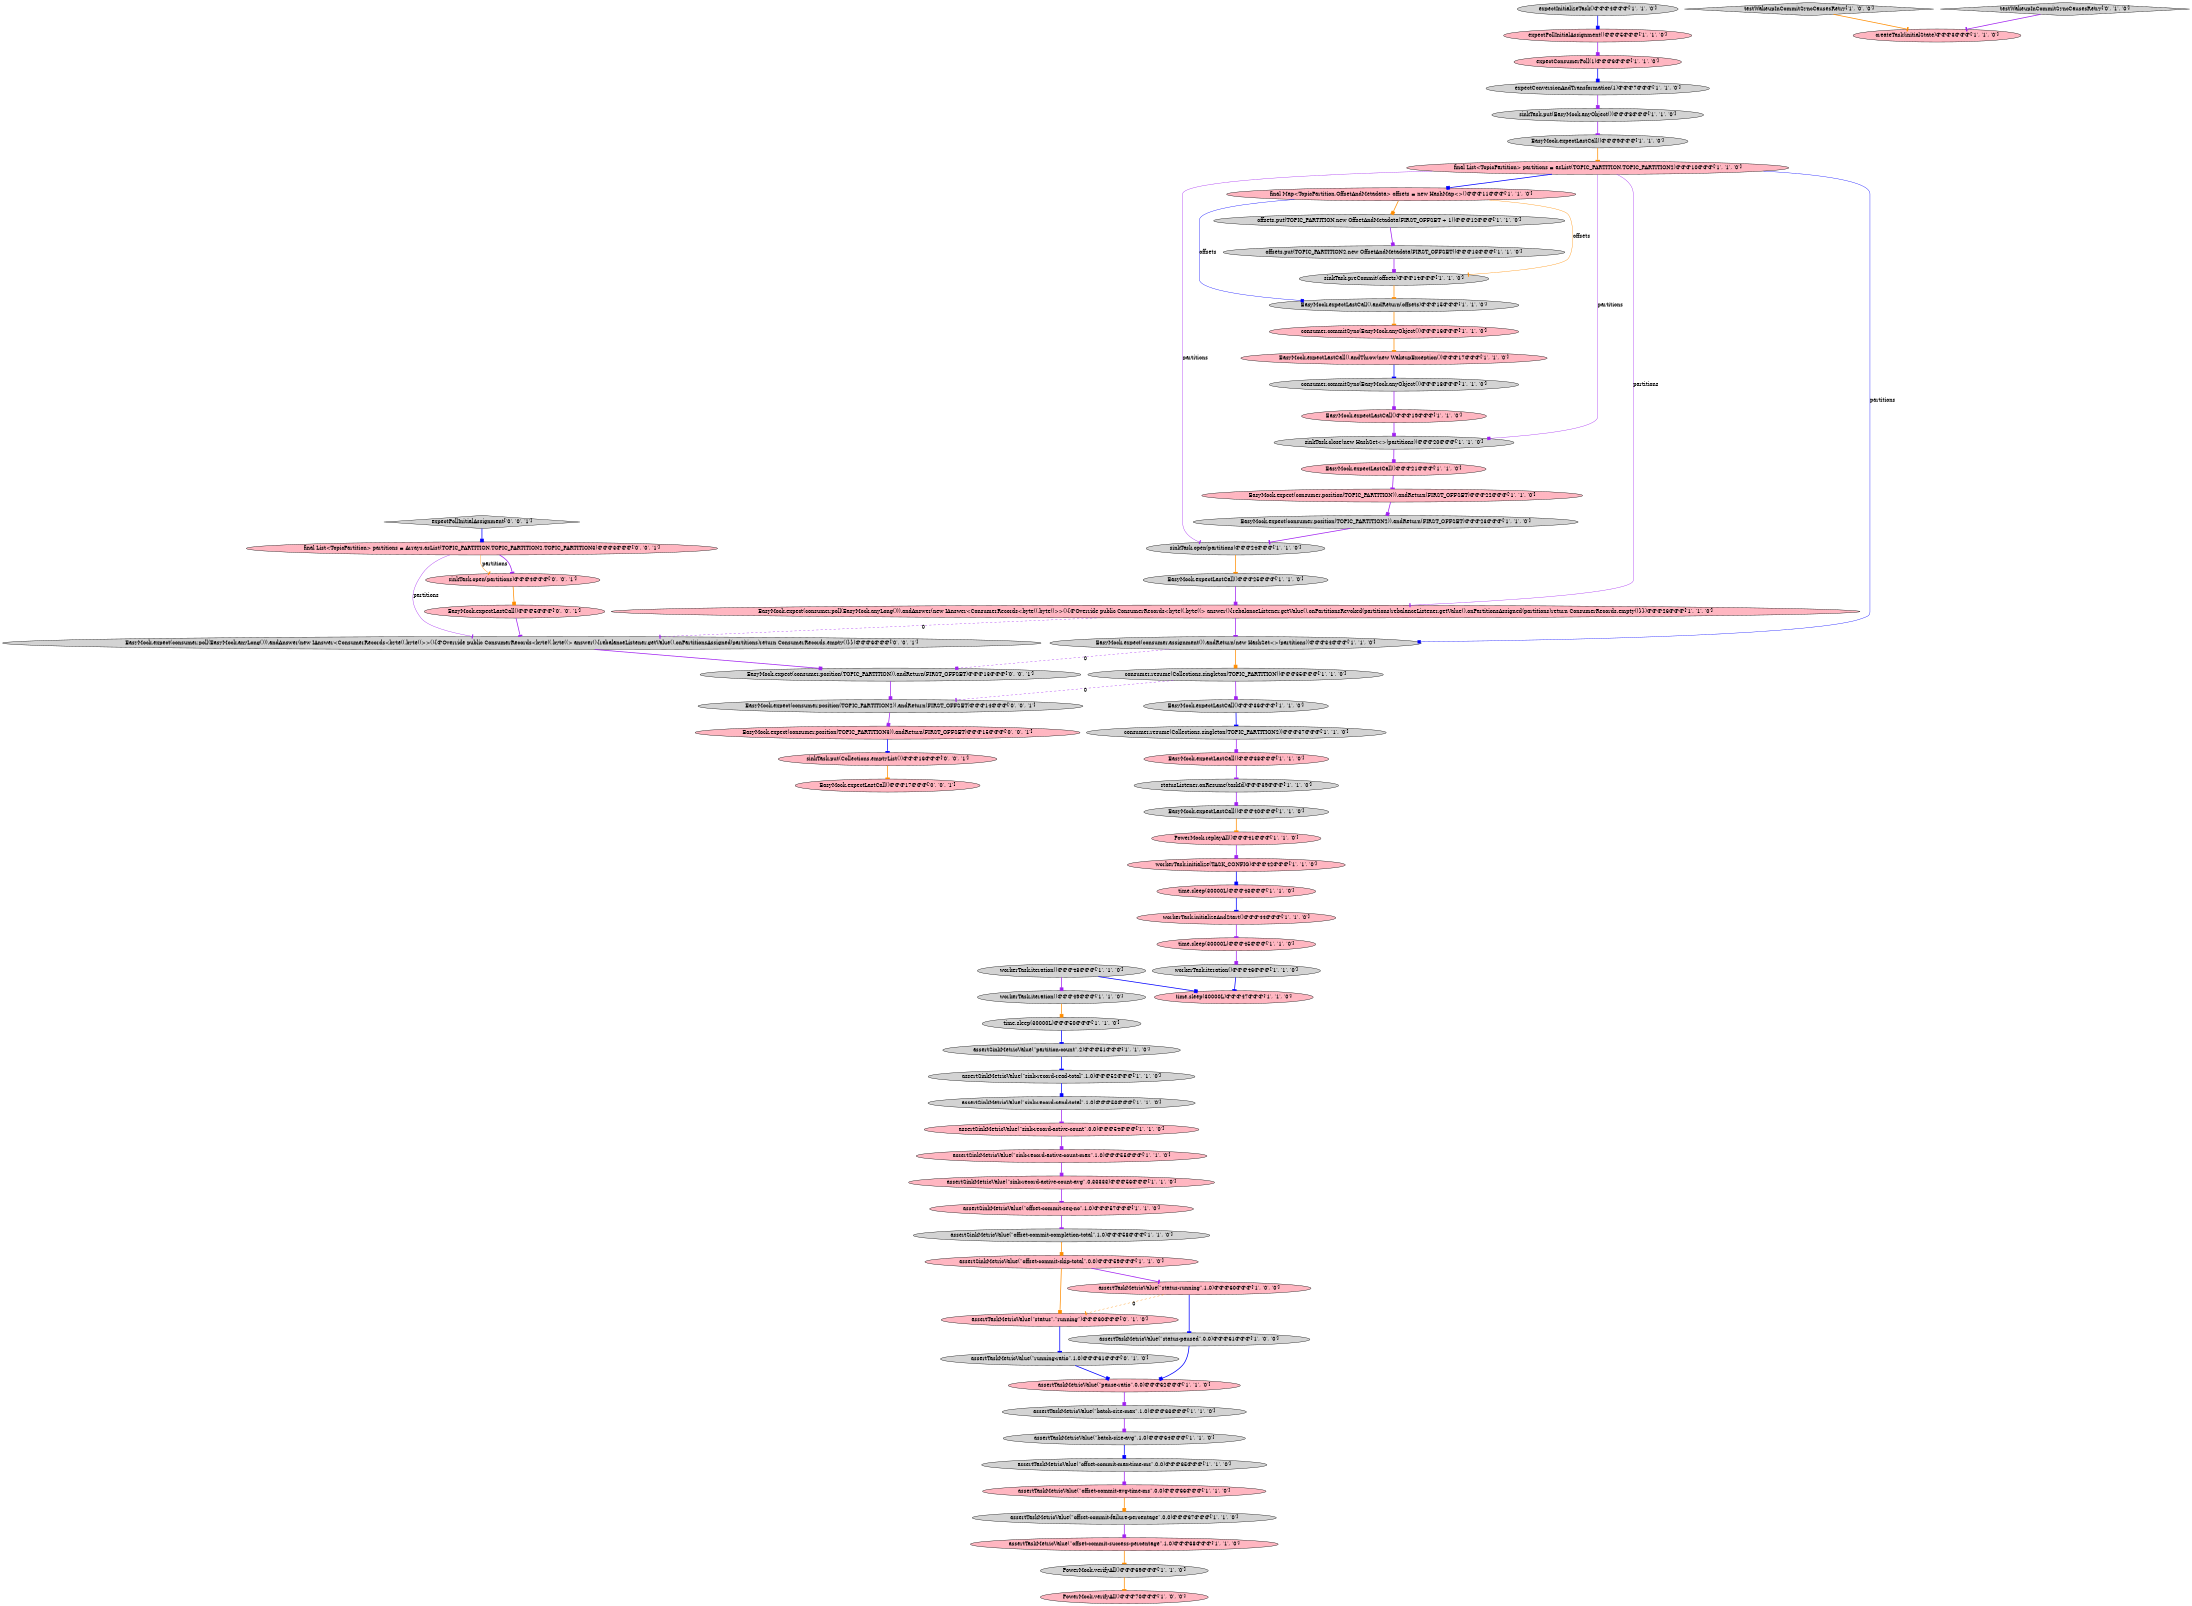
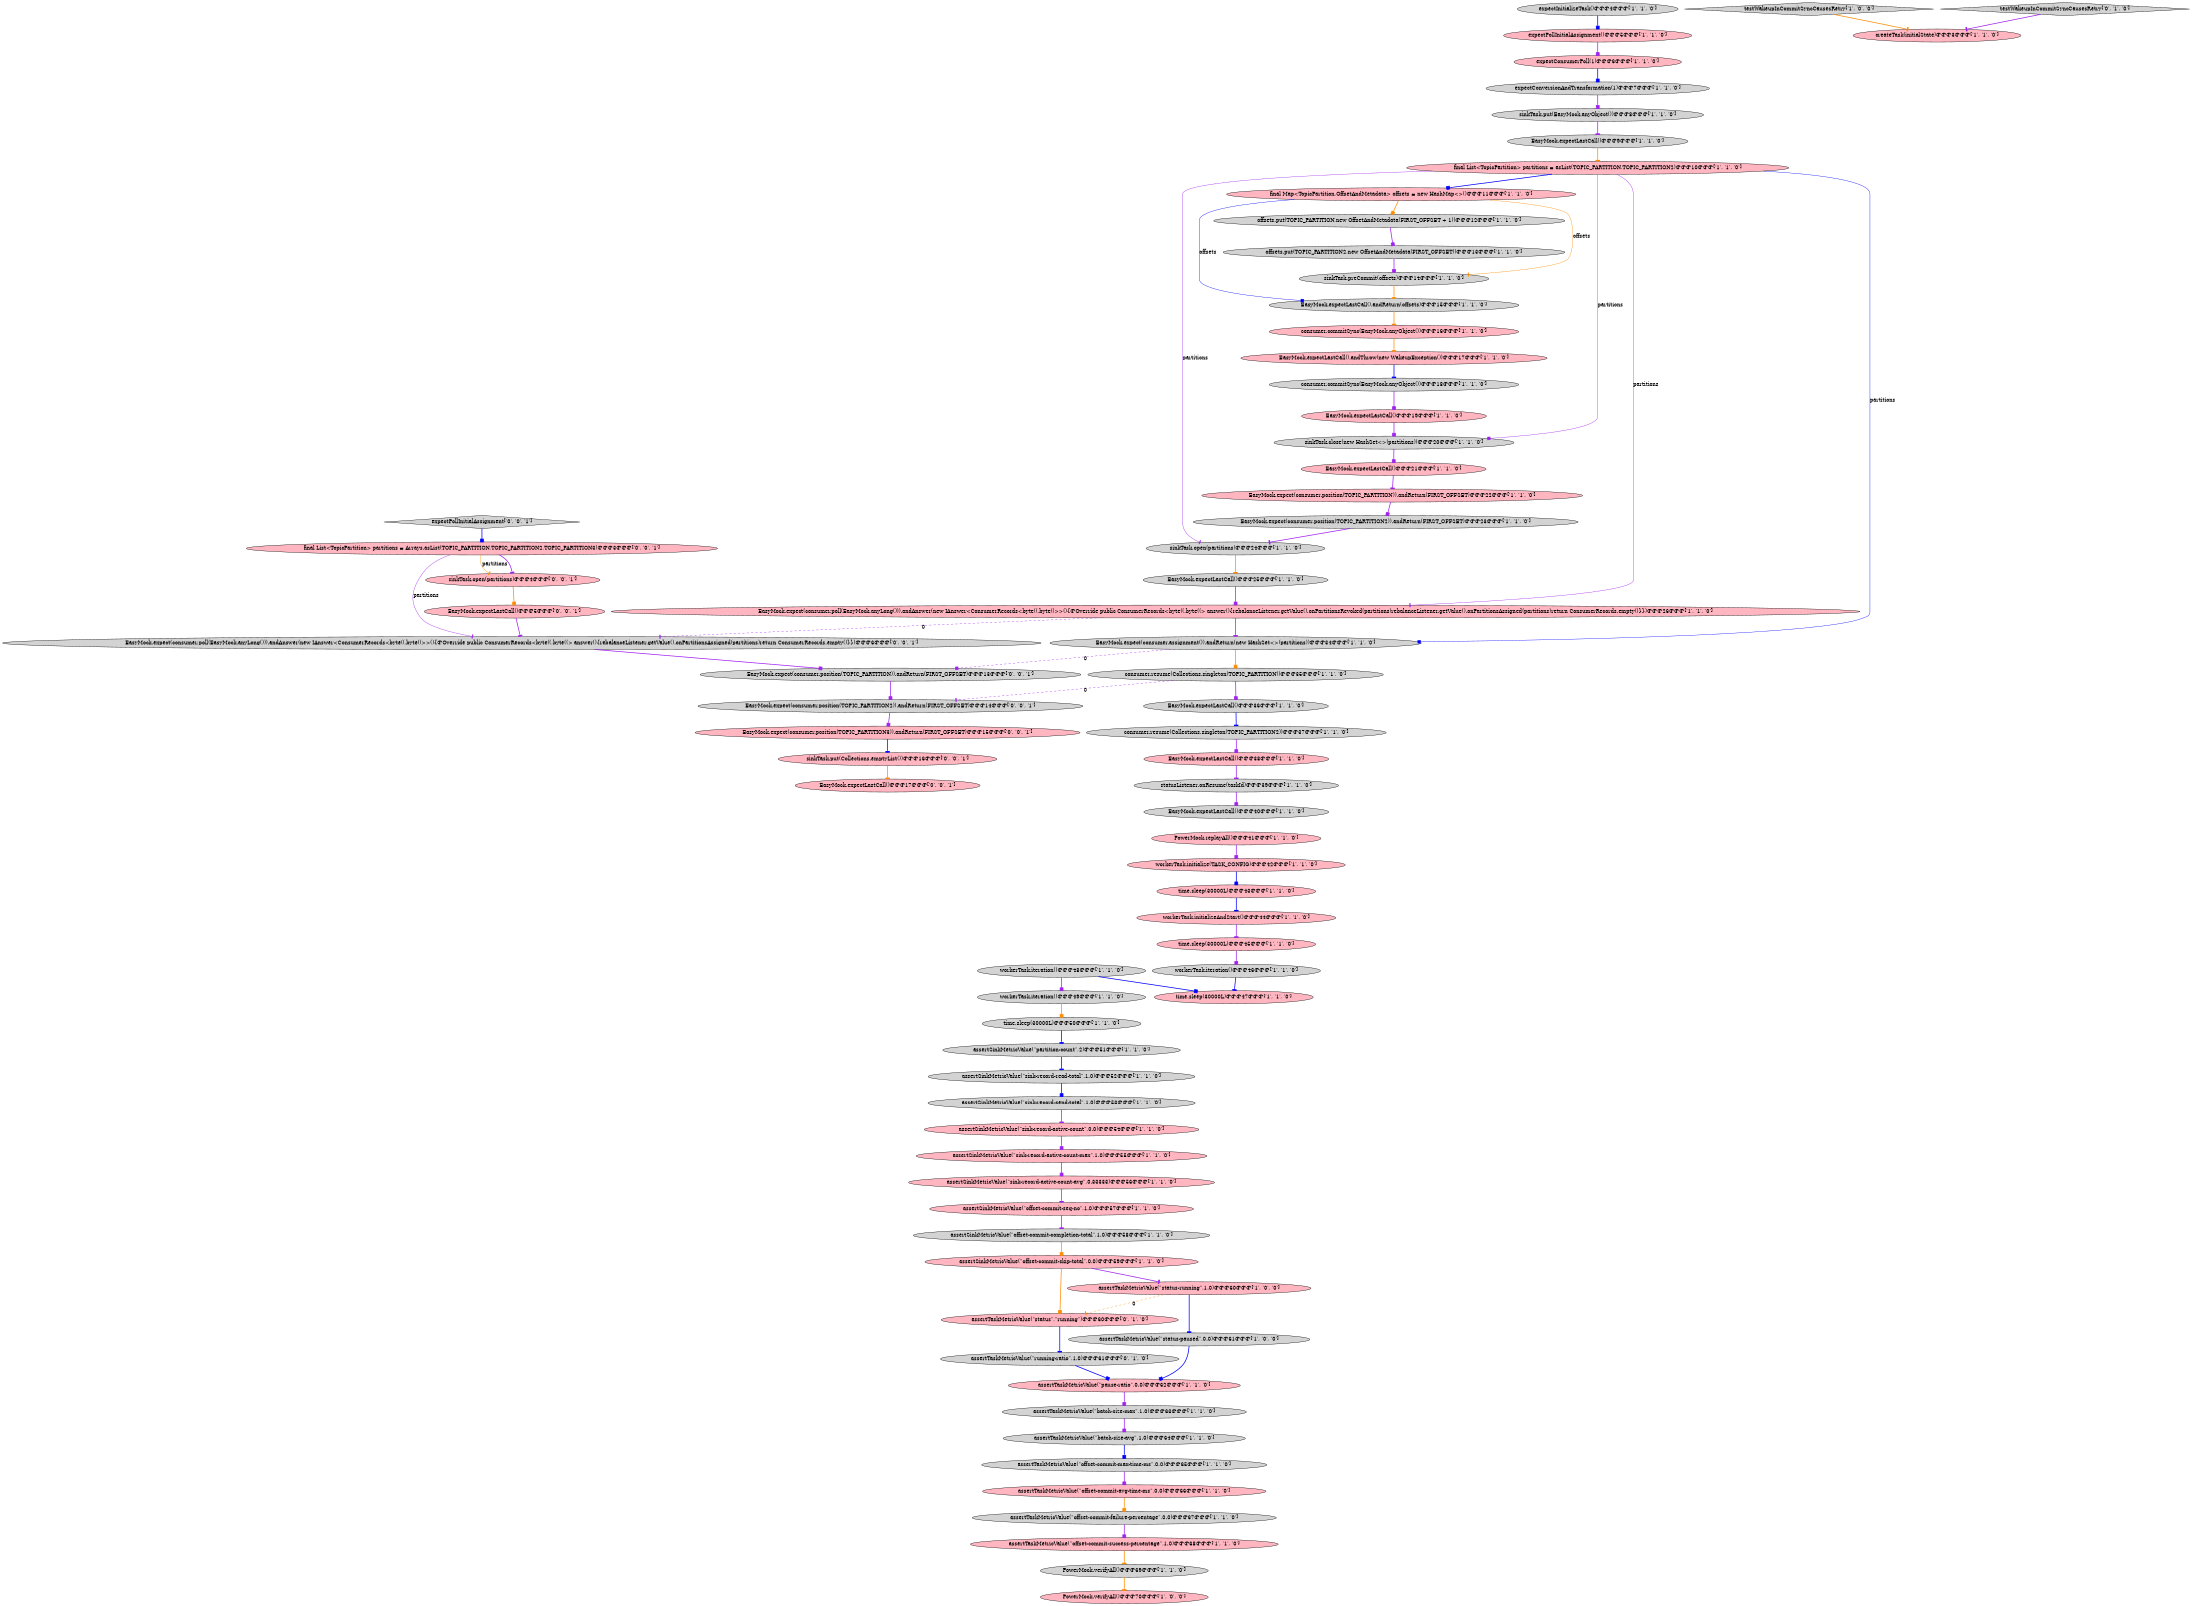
(1236, 824) -> none
